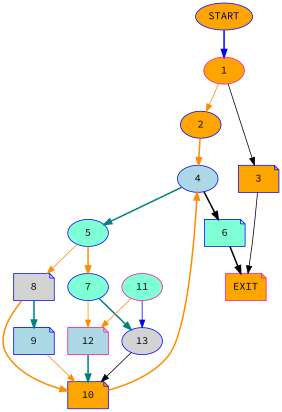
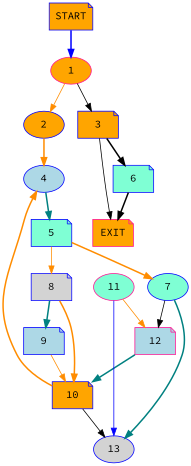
(224, 17) -> (71, 17)
(209, 202) -> (114, 149)
(88, 233) -> (51, 233)
(88, 310) -> (162, 310)
(119, 364) -> (91, 420)
